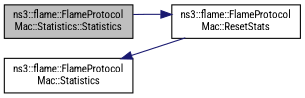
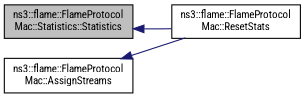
(147, 14) -> (158, 29)
(69, 76) -> (69, 76)
